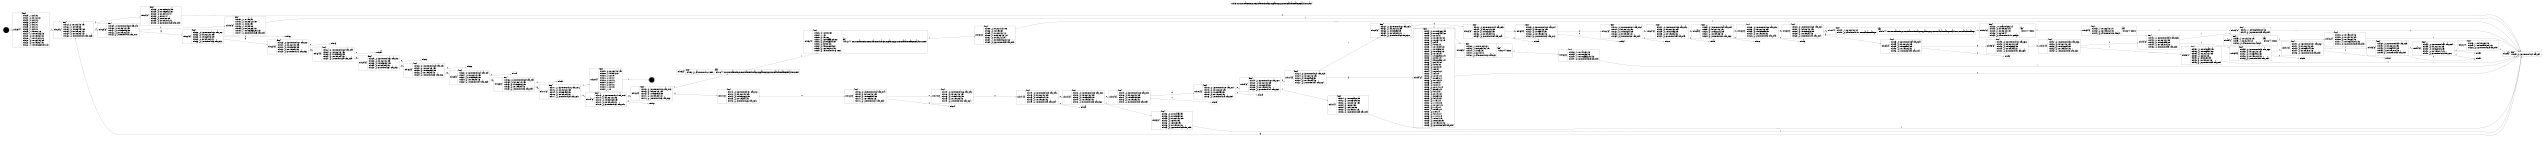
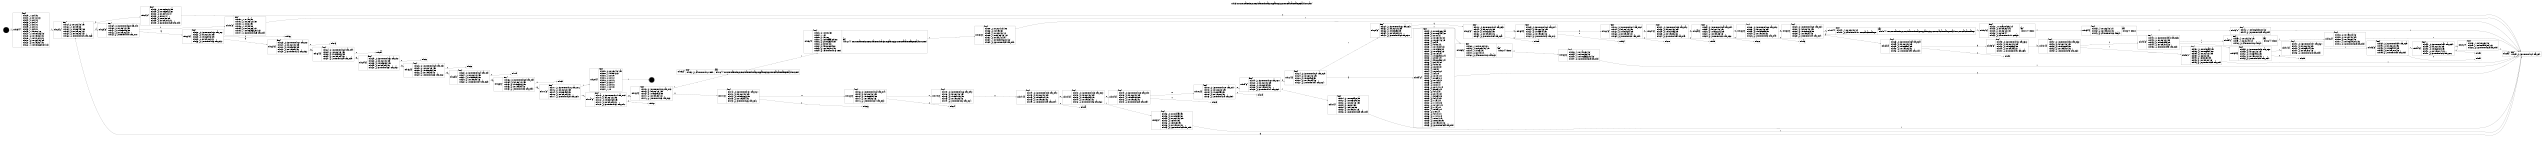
(2205, 36) -> (2201, 41)
(2464, 57) -> (2456, 47)
(2388, 58) -> none
none -> (866, 107)
